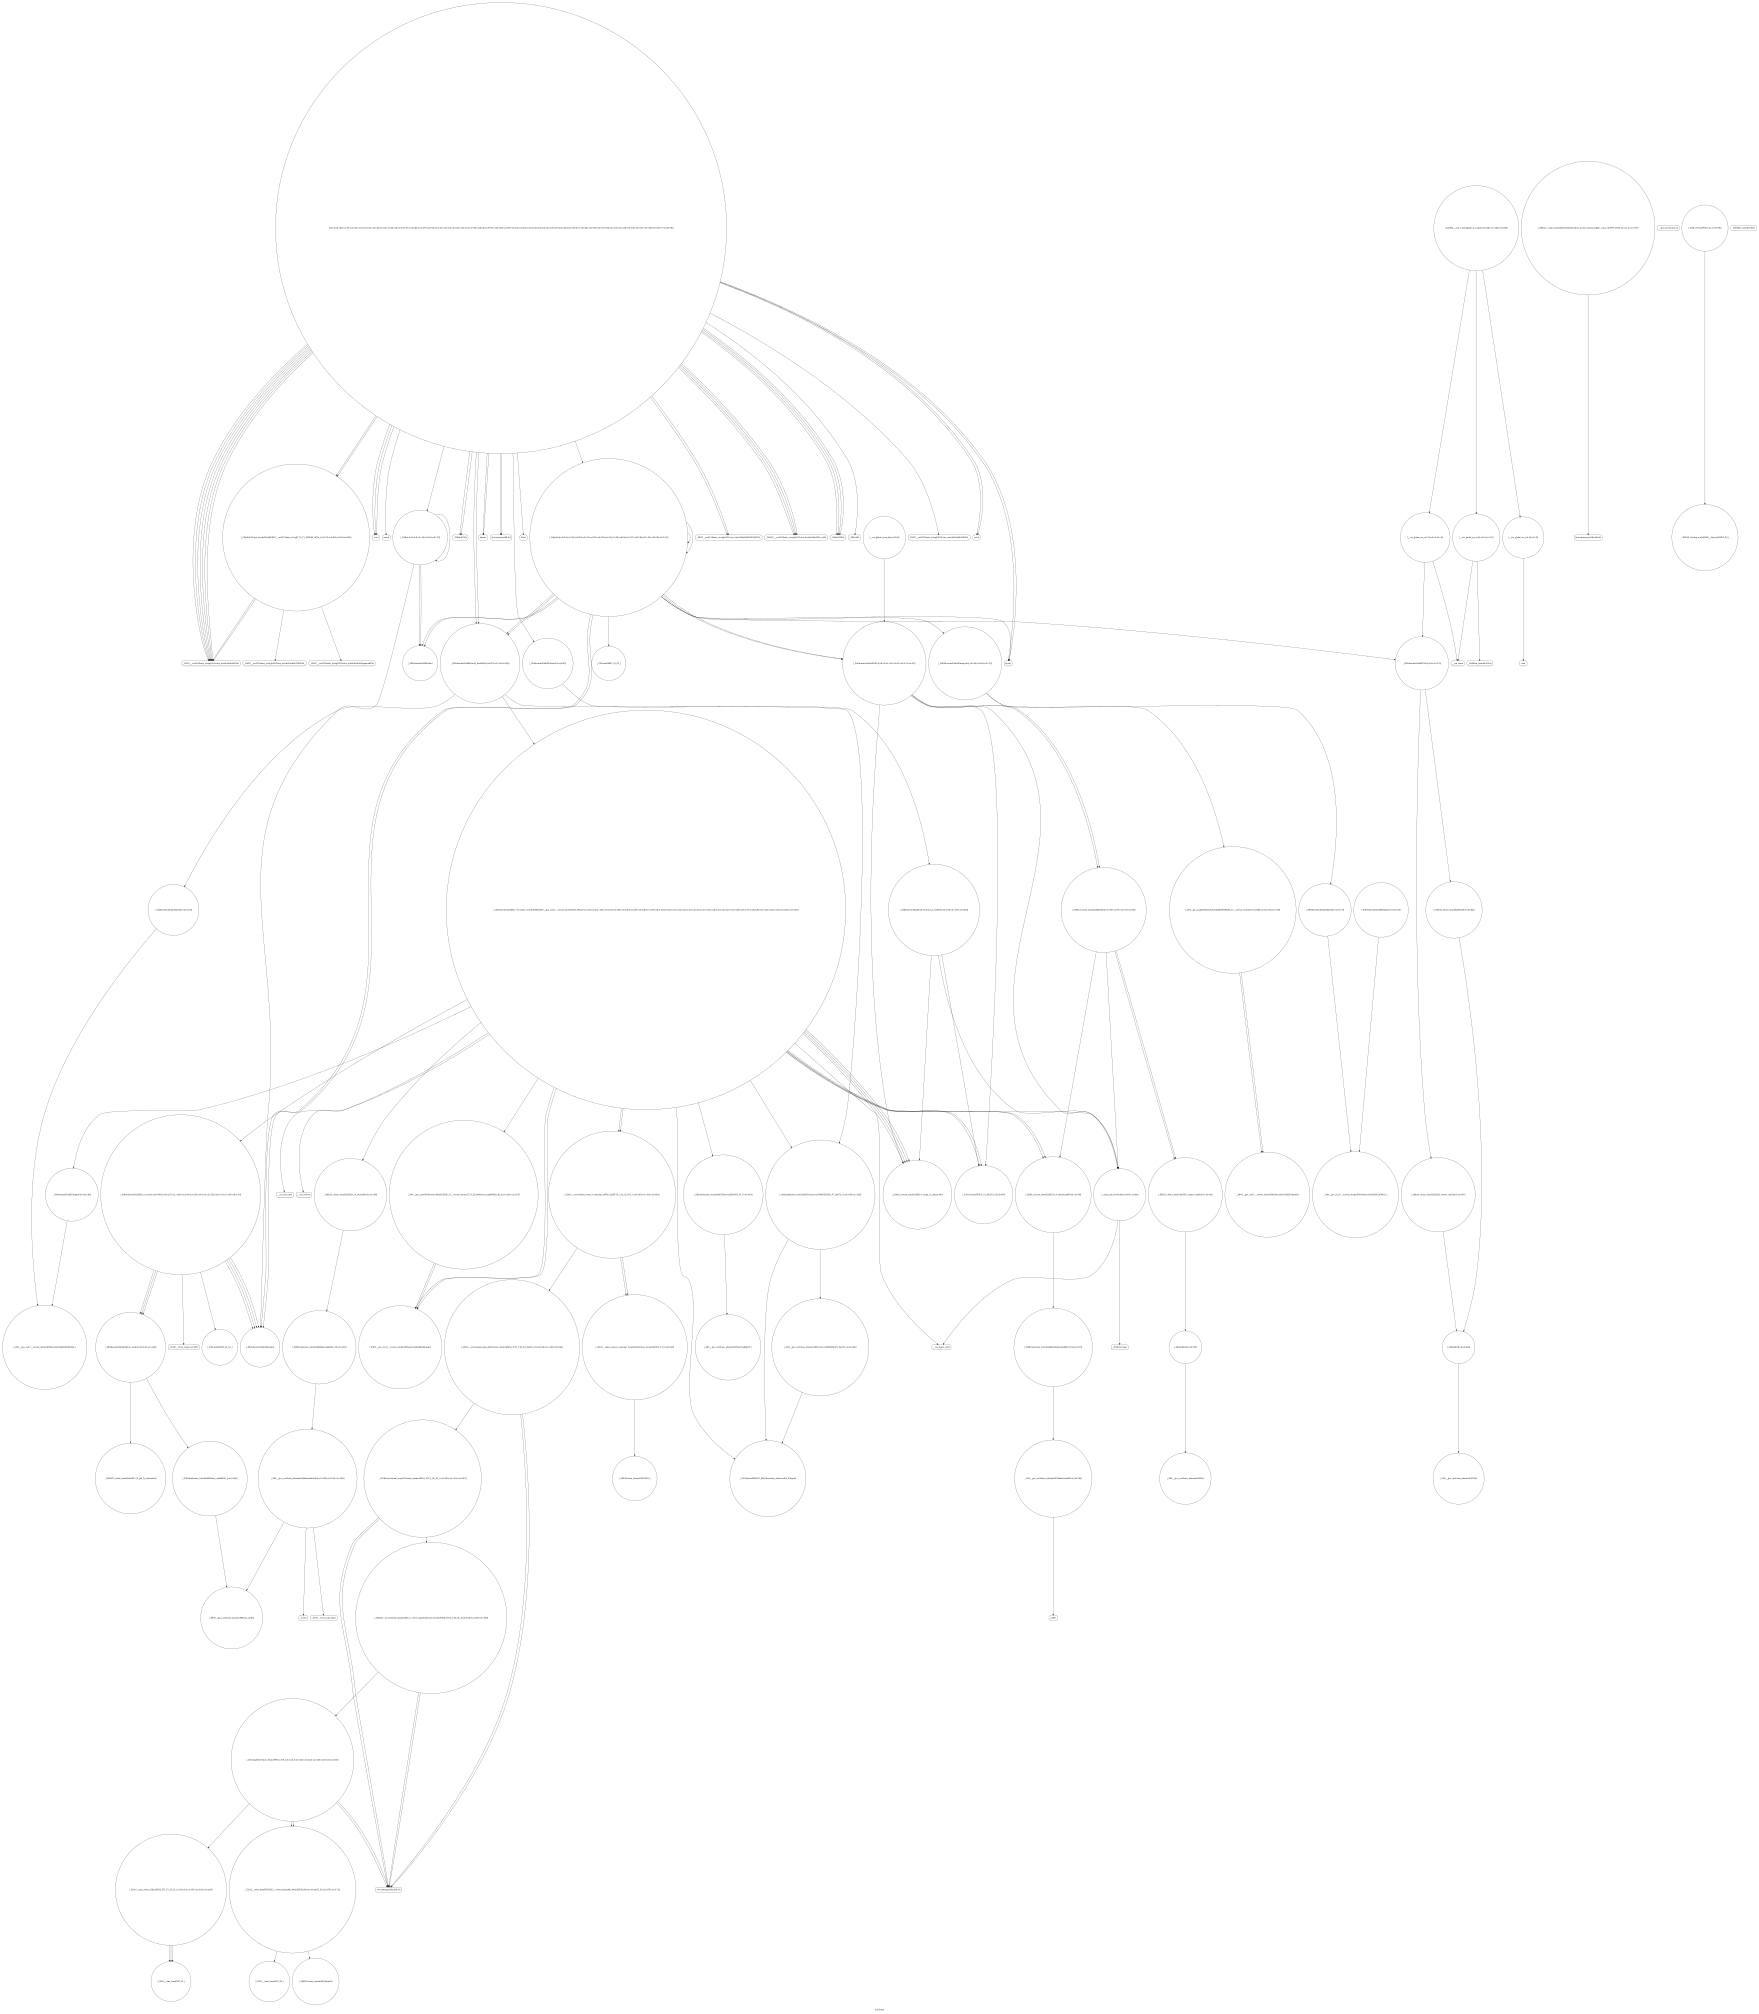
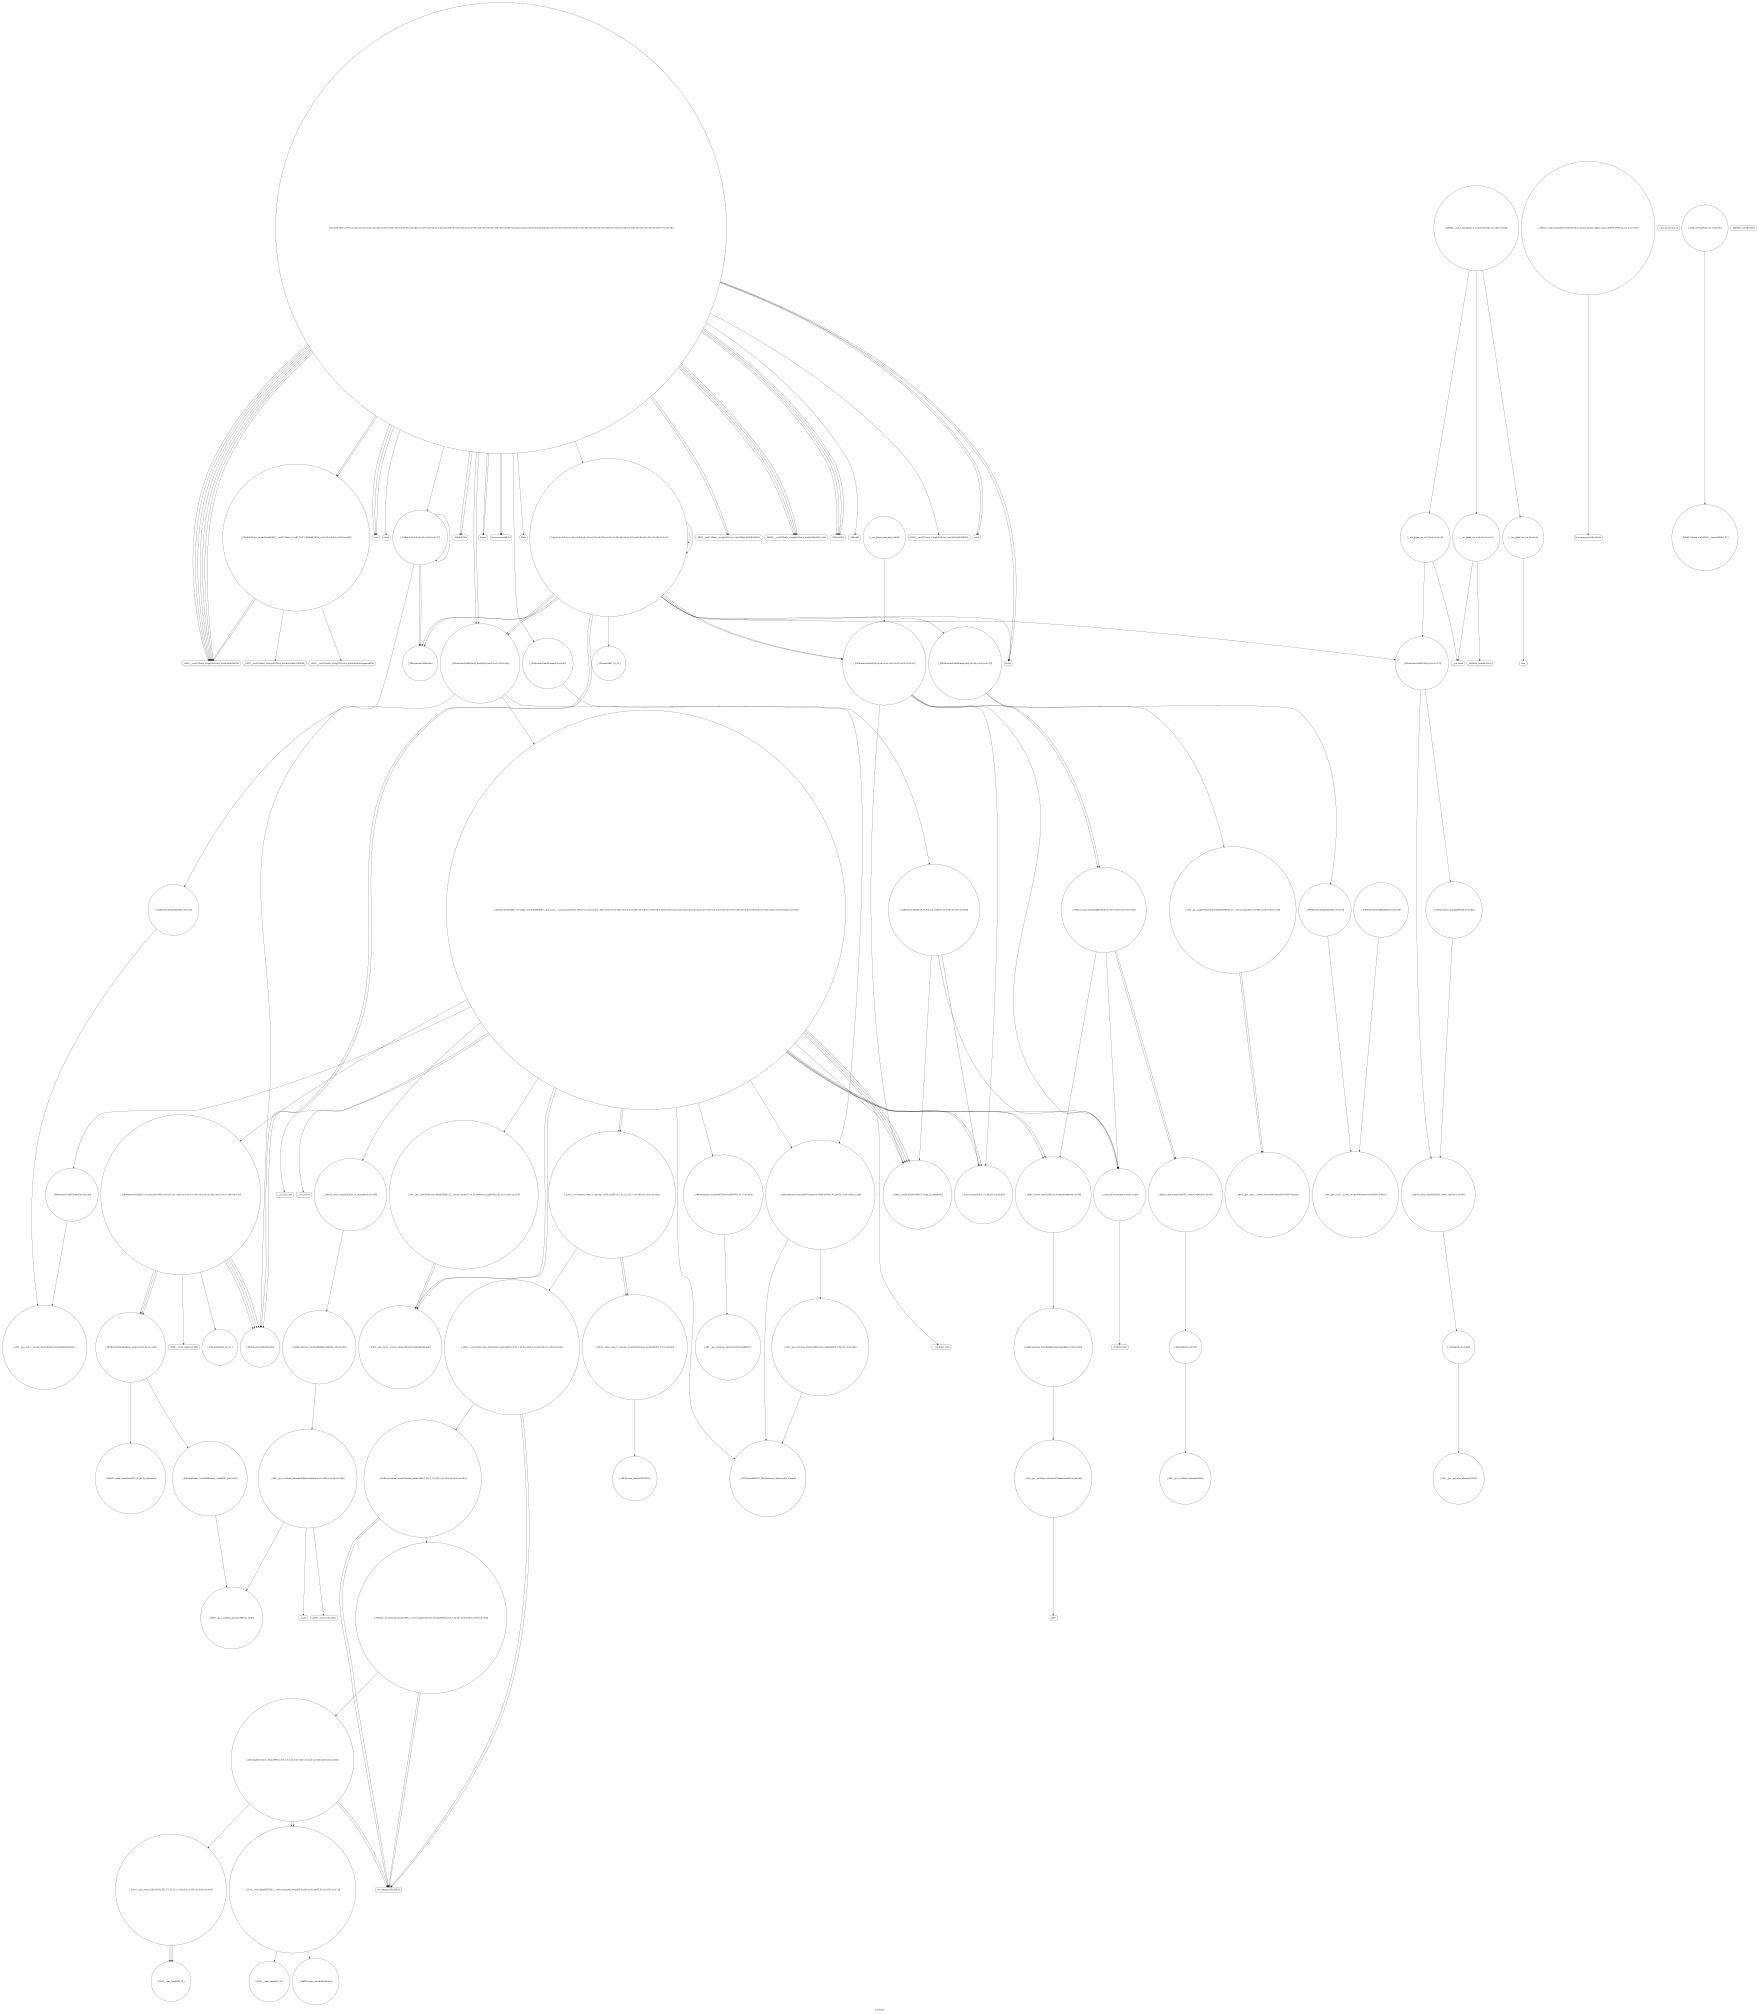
(1481, 1134) -> (1446, 1047)
(1036, 1278) -> none
